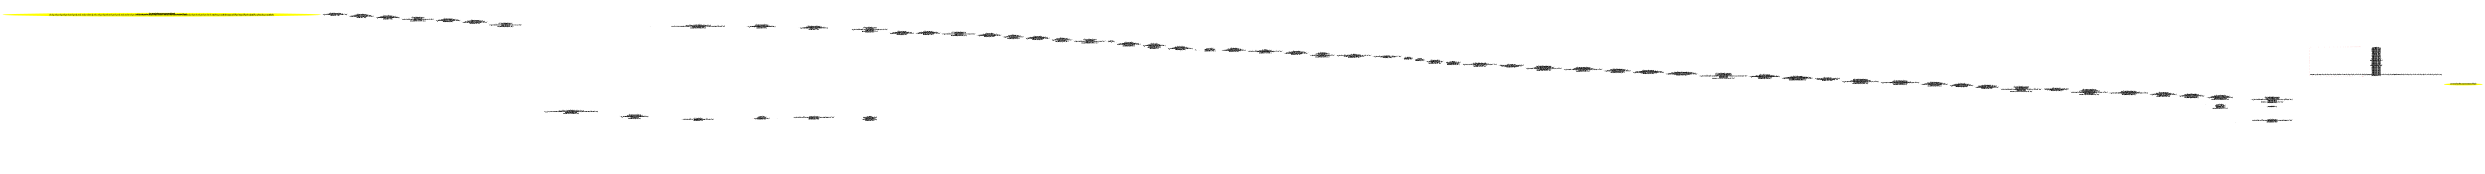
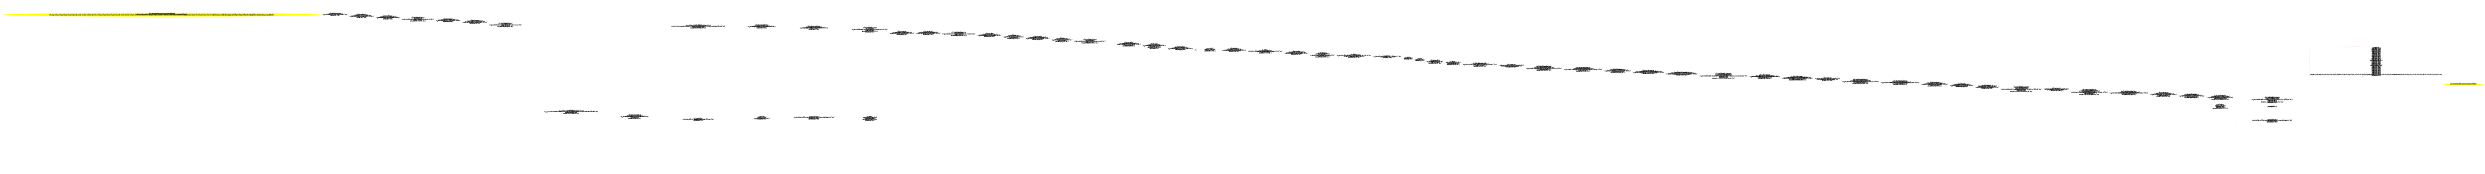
(1111, 42) -> none
